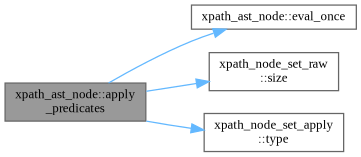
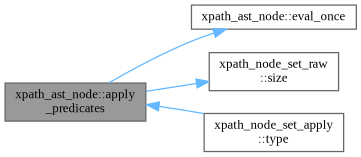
(169, 125) -> (182, 110)
